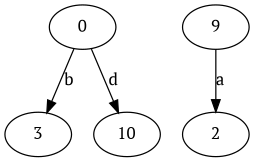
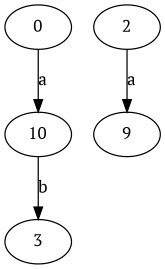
(63, 75) -> (38, 182)
(216, 75) -> (127, 75)
(113, 81) -> (43, 81)
